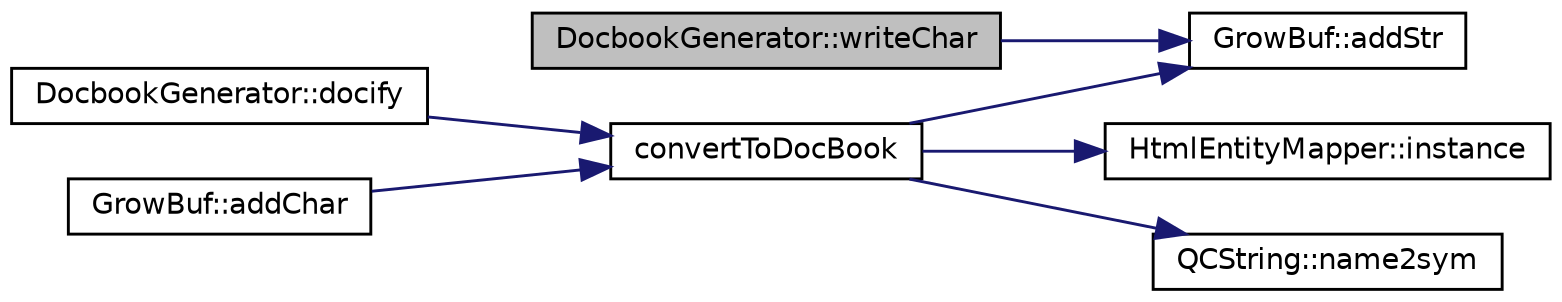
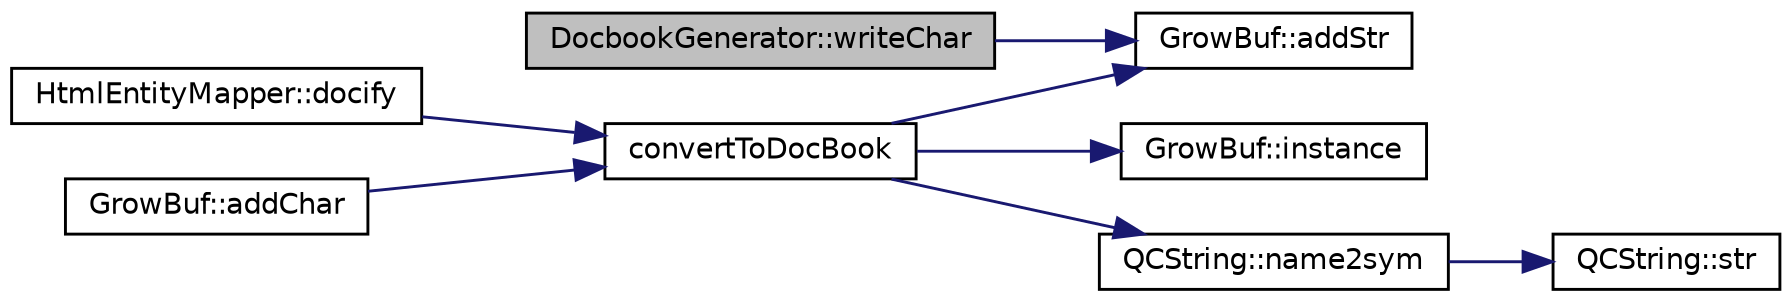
(220, 96) -> (217, 96)
(1328, 151) -> (1274, 151)
none -> (1666, 262)
